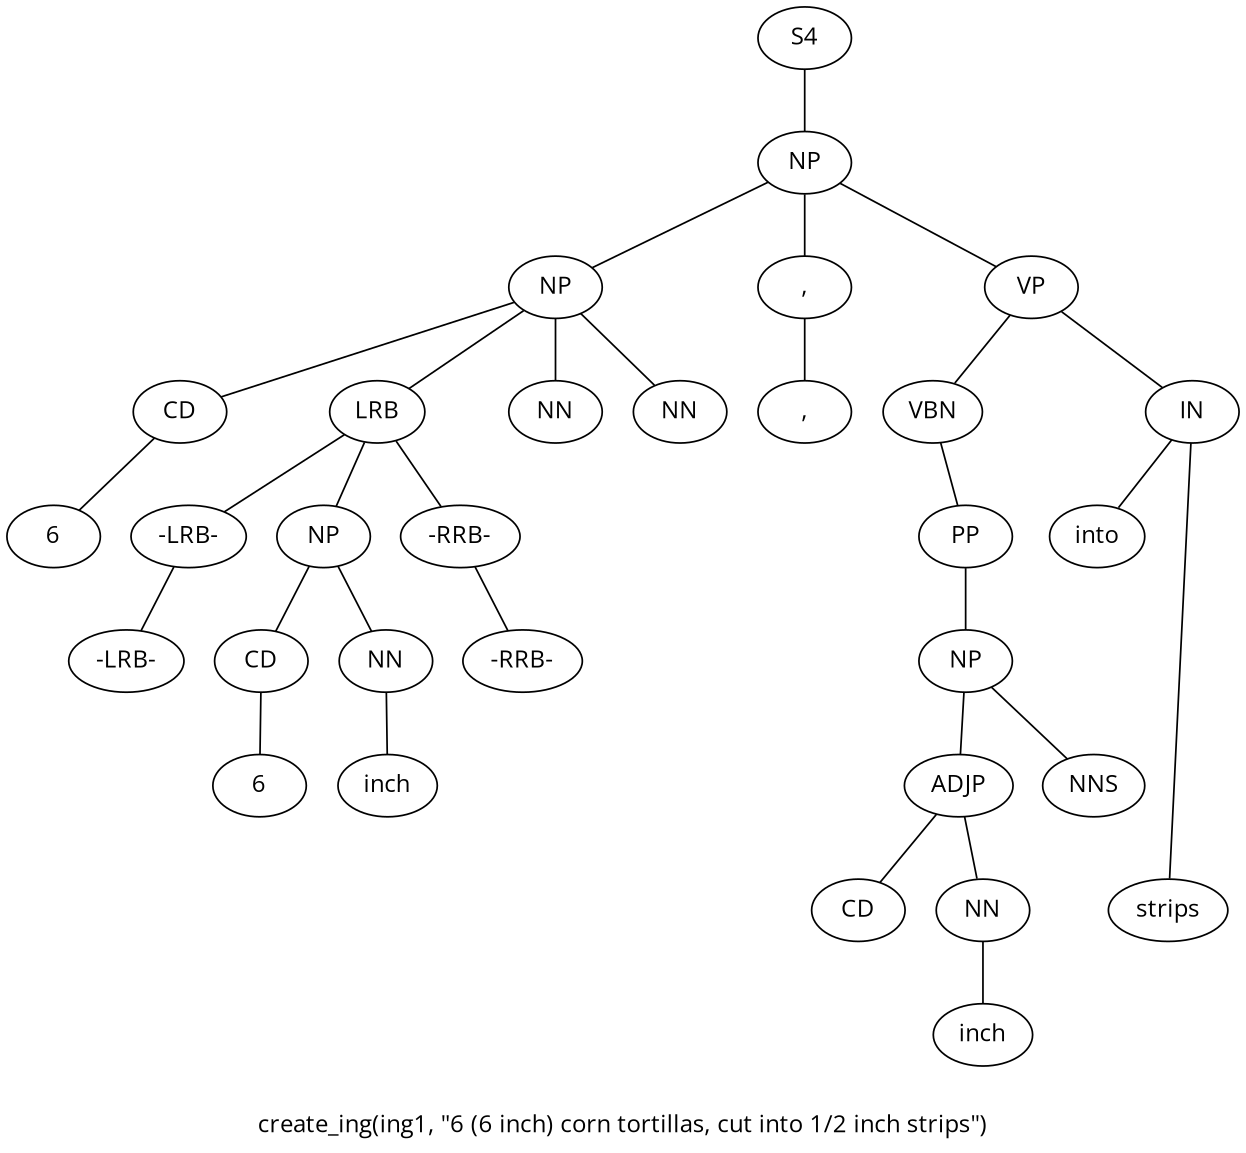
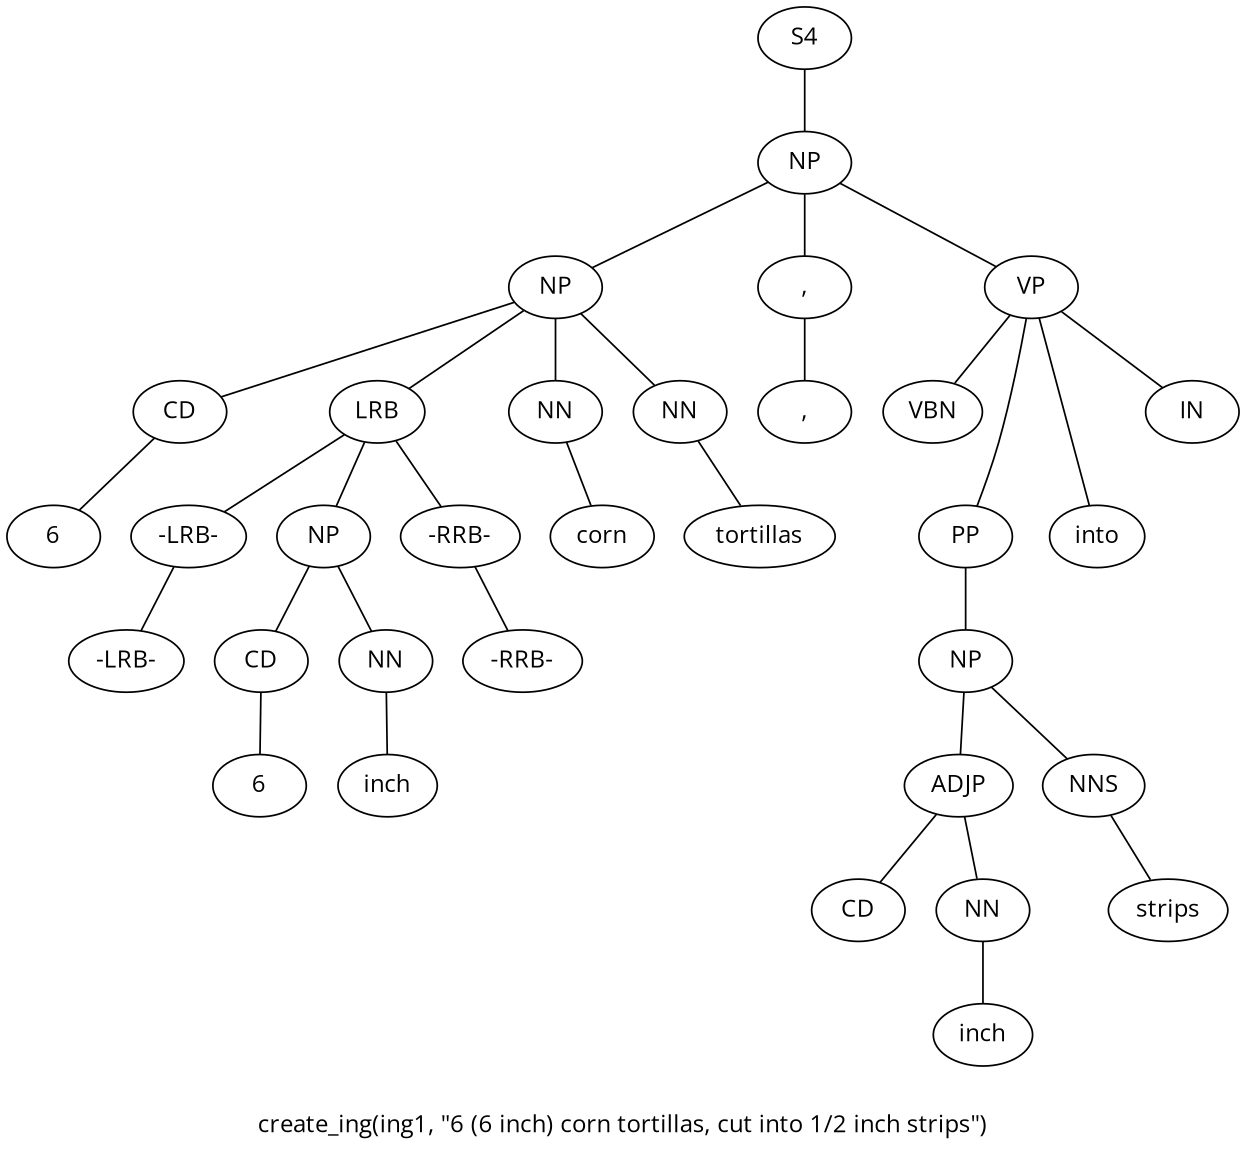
(949, 474) -> (1006, 413)
(1145, 474) -> (1064, 412)
none -> (602, 536)
none -> (760, 536)
(1180, 661) -> (1131, 848)
